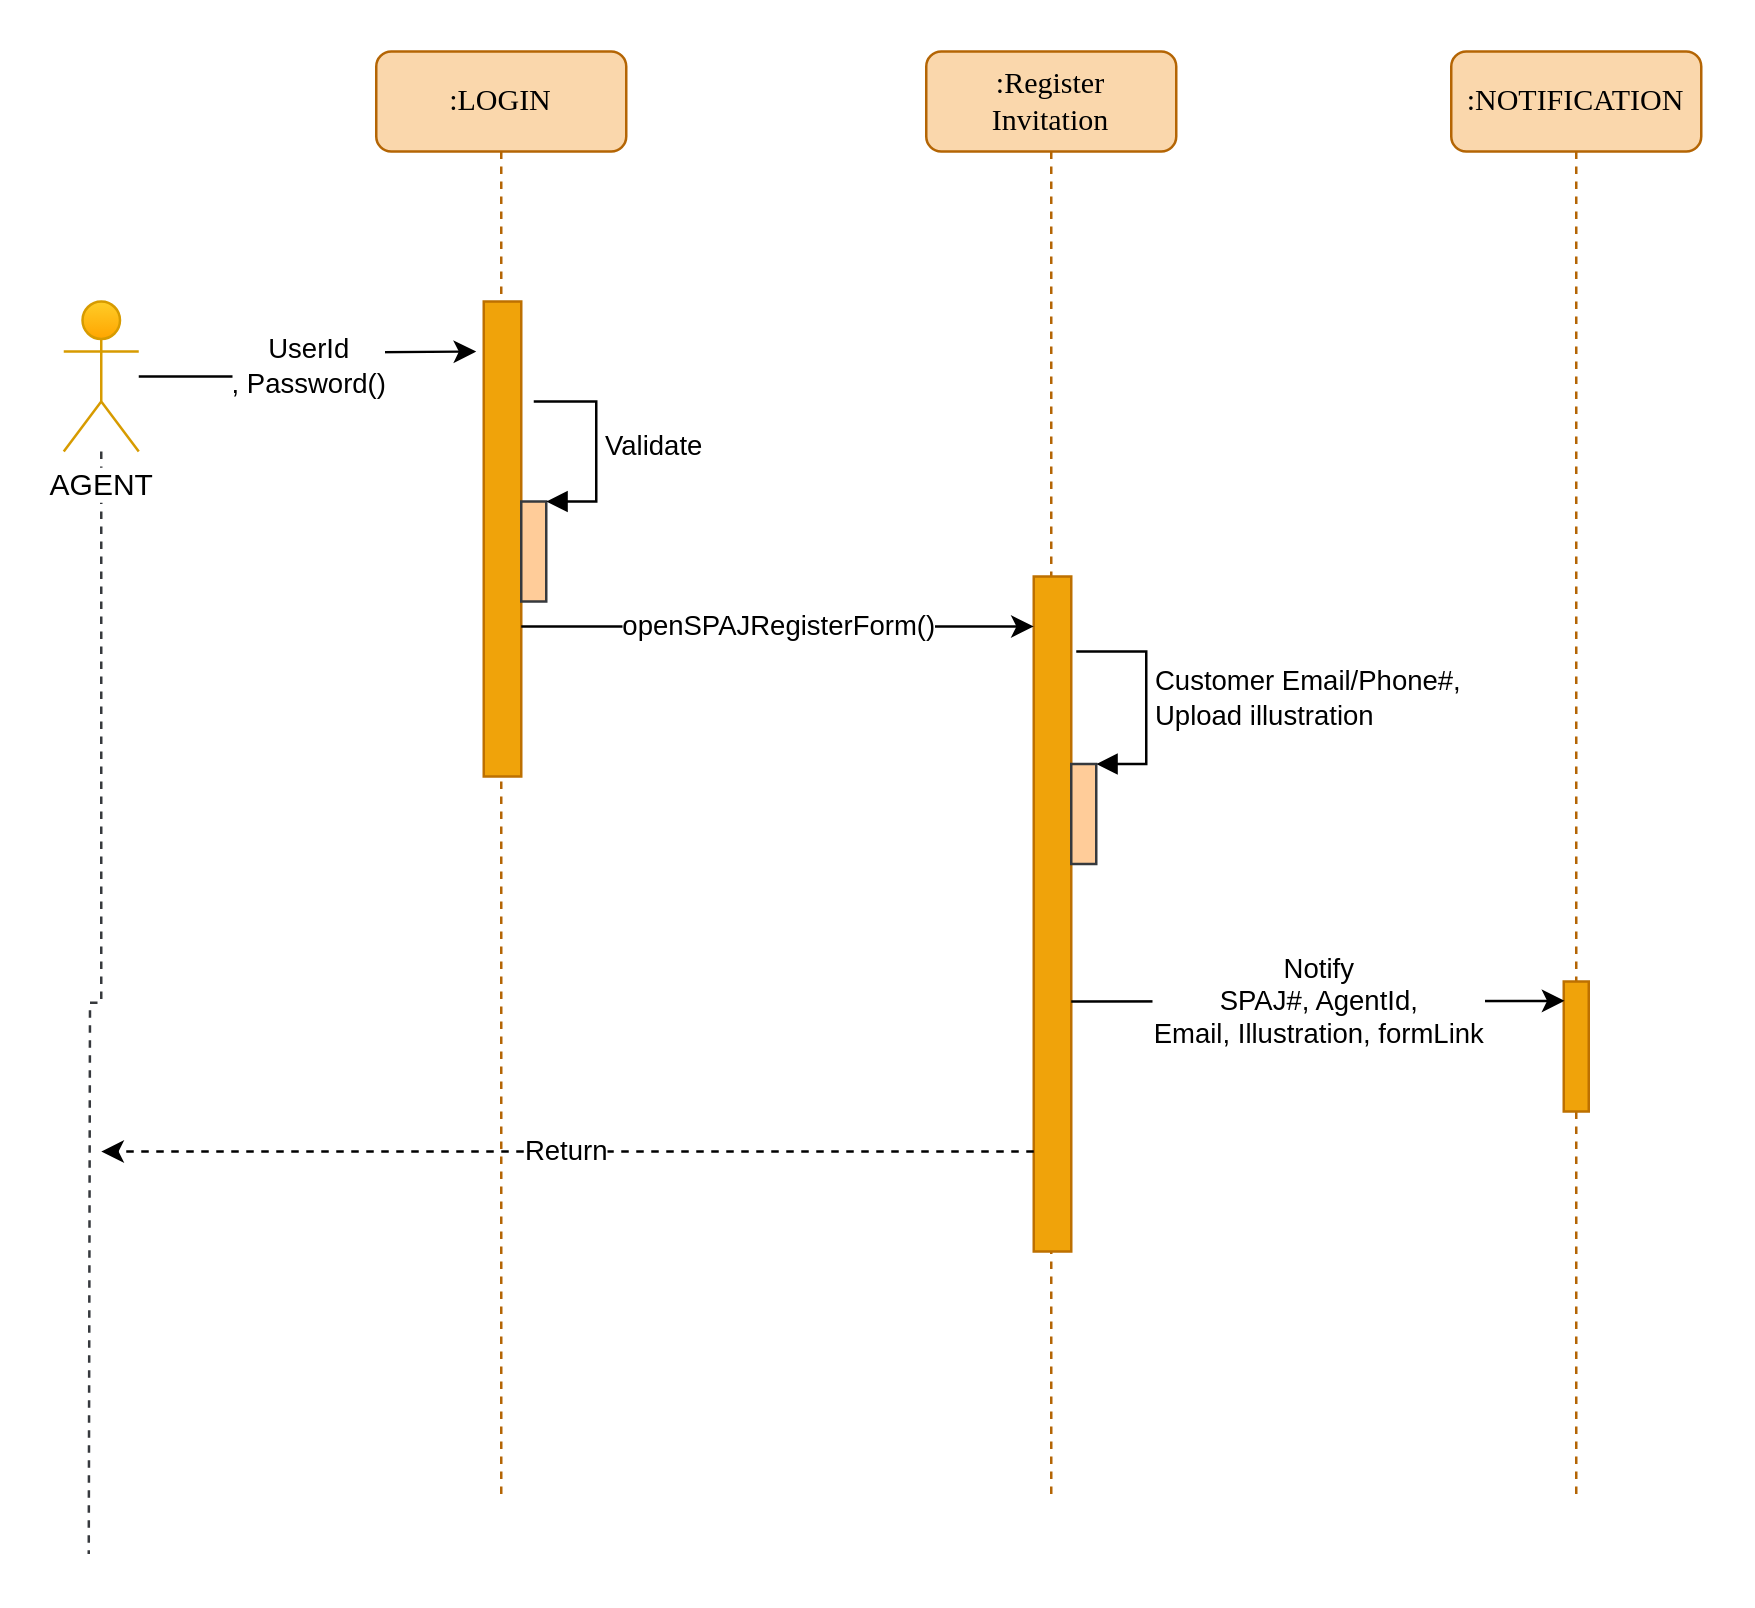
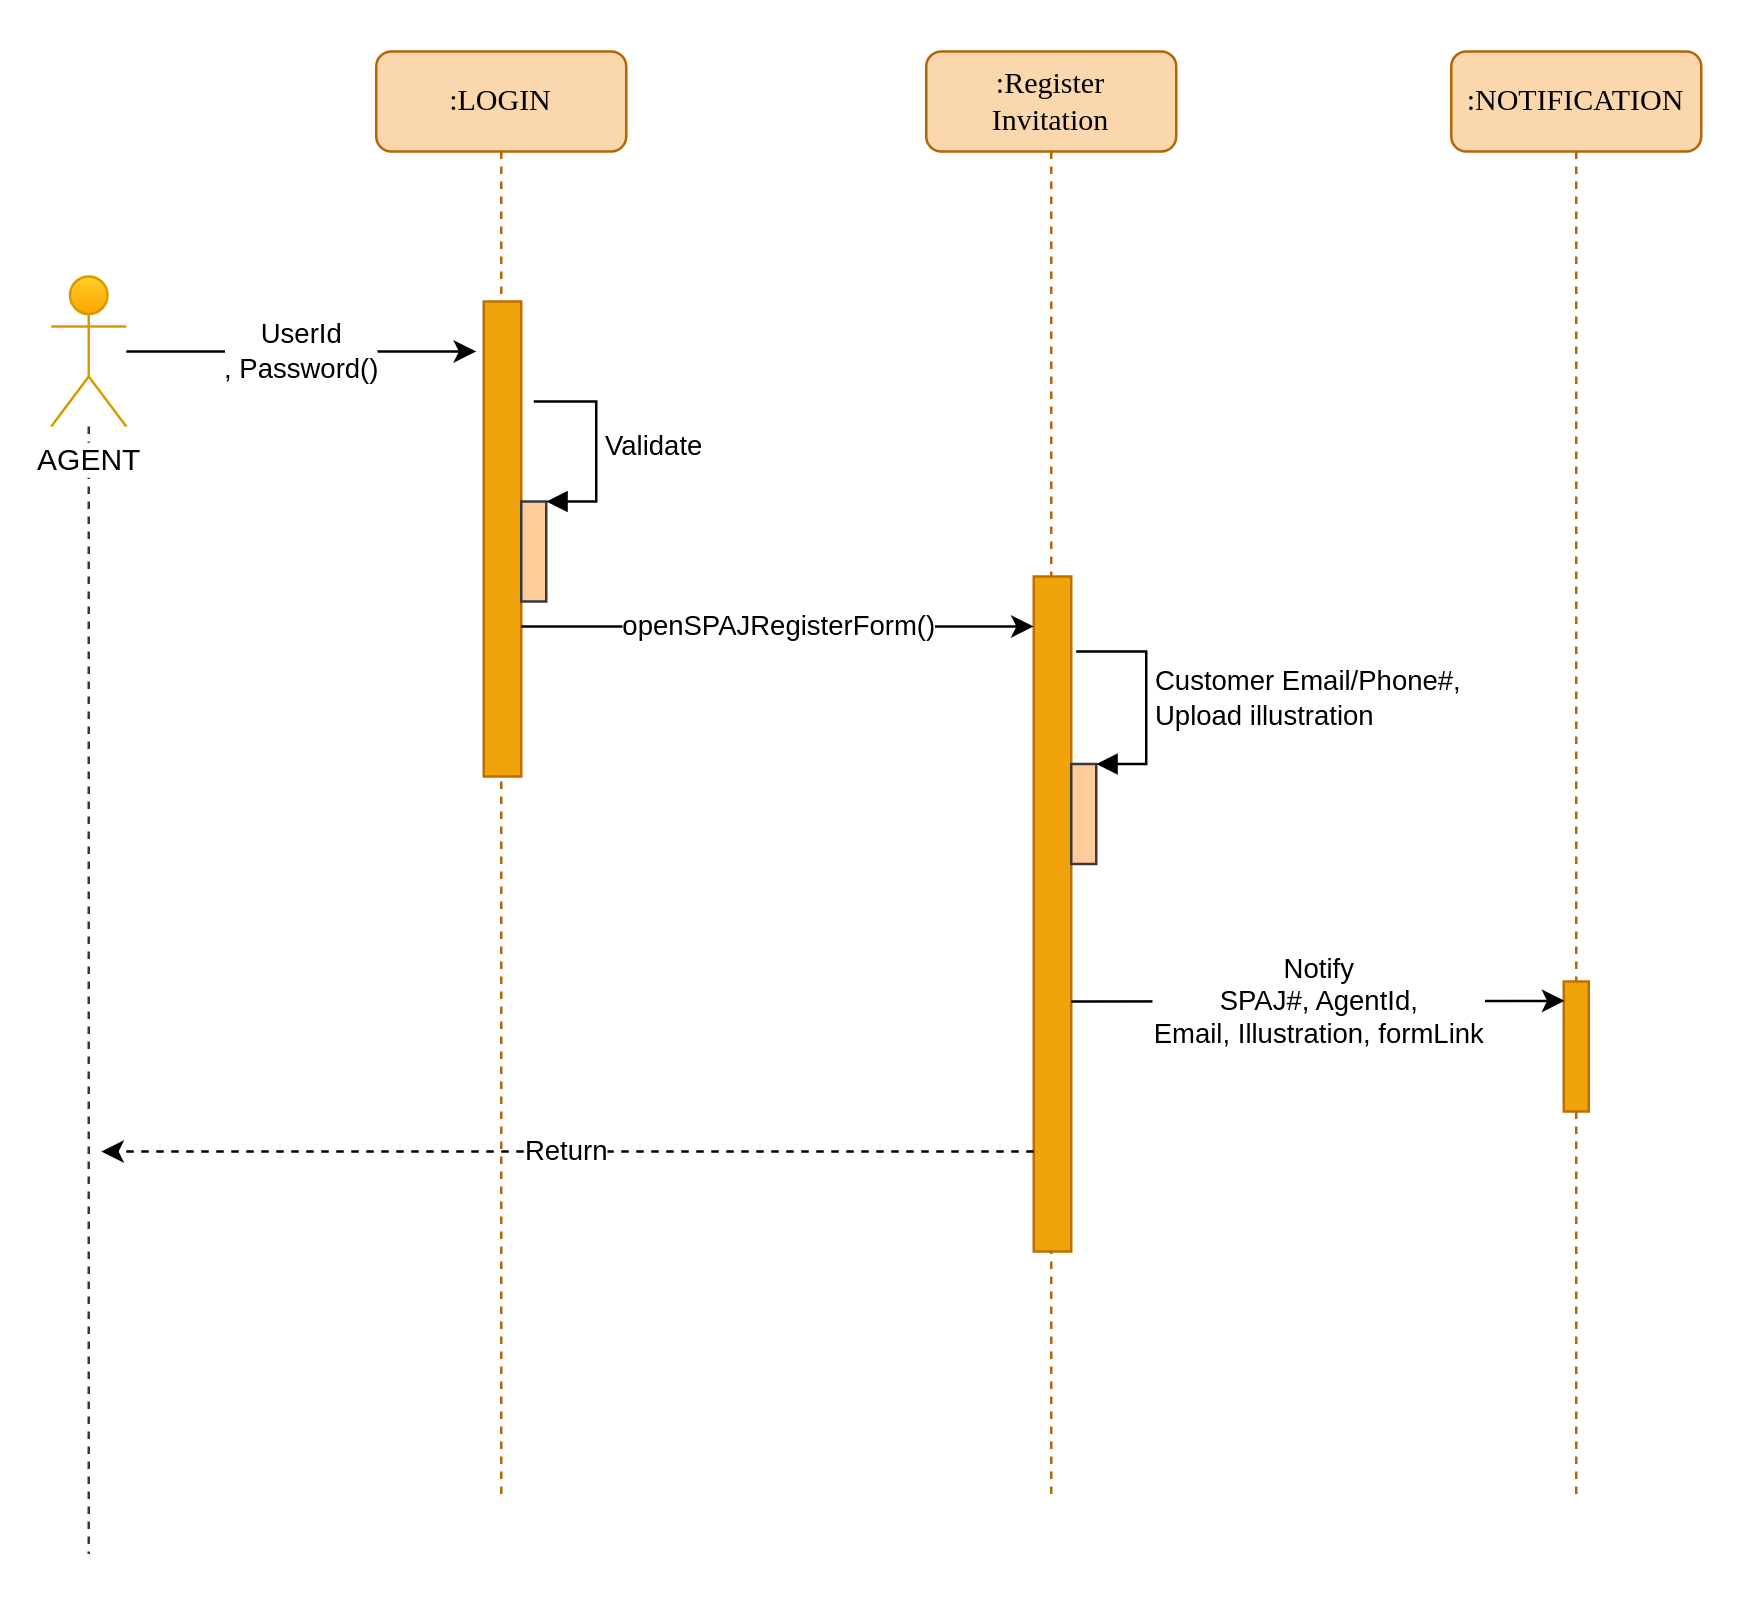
(101, 376) -> (89, 351)
